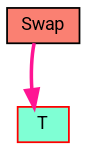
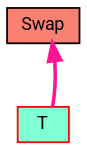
(32, 66) -> (55, 84)
